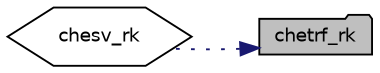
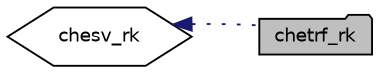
(206, 49) -> (225, 24)
